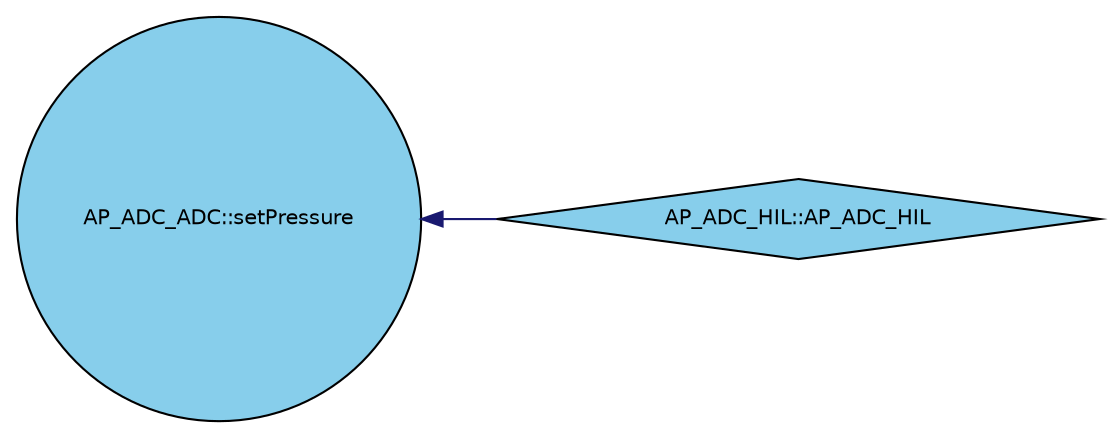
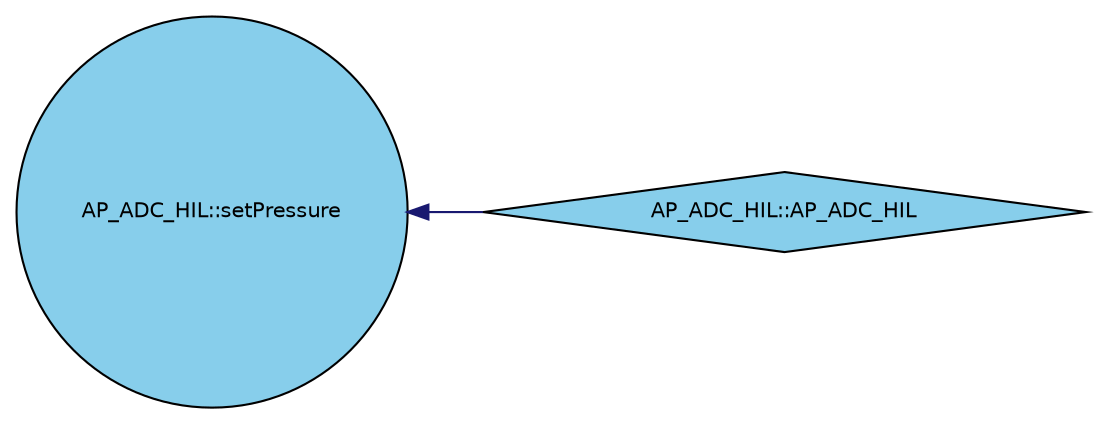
(219, 219) -> (212, 212)
